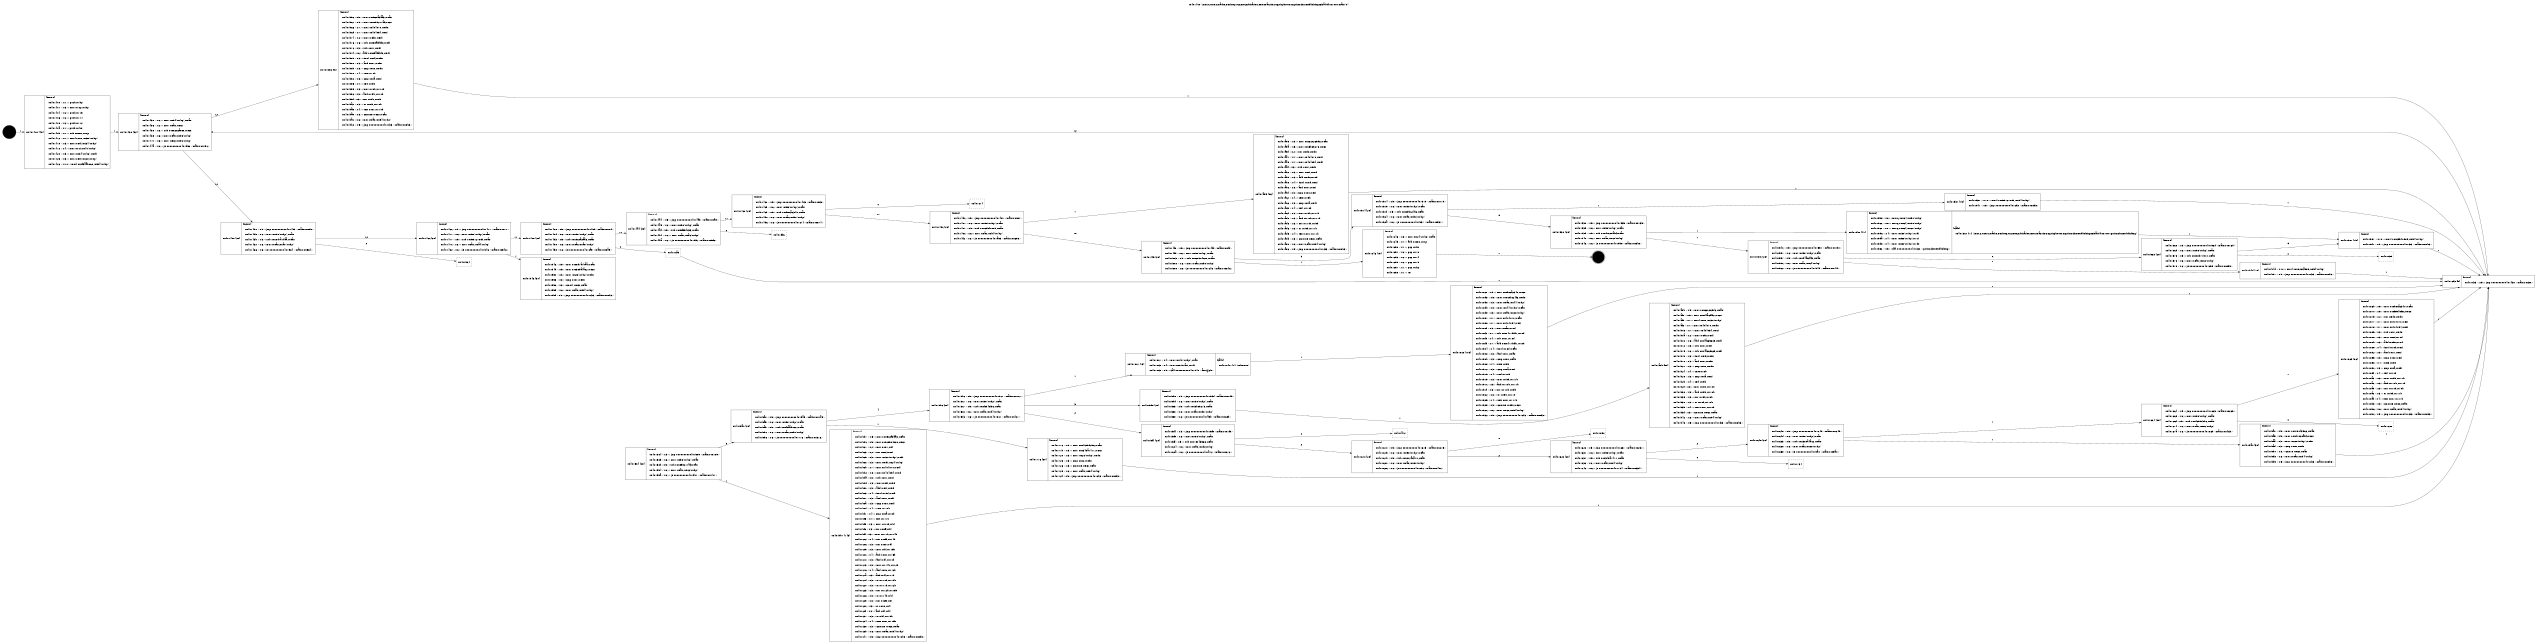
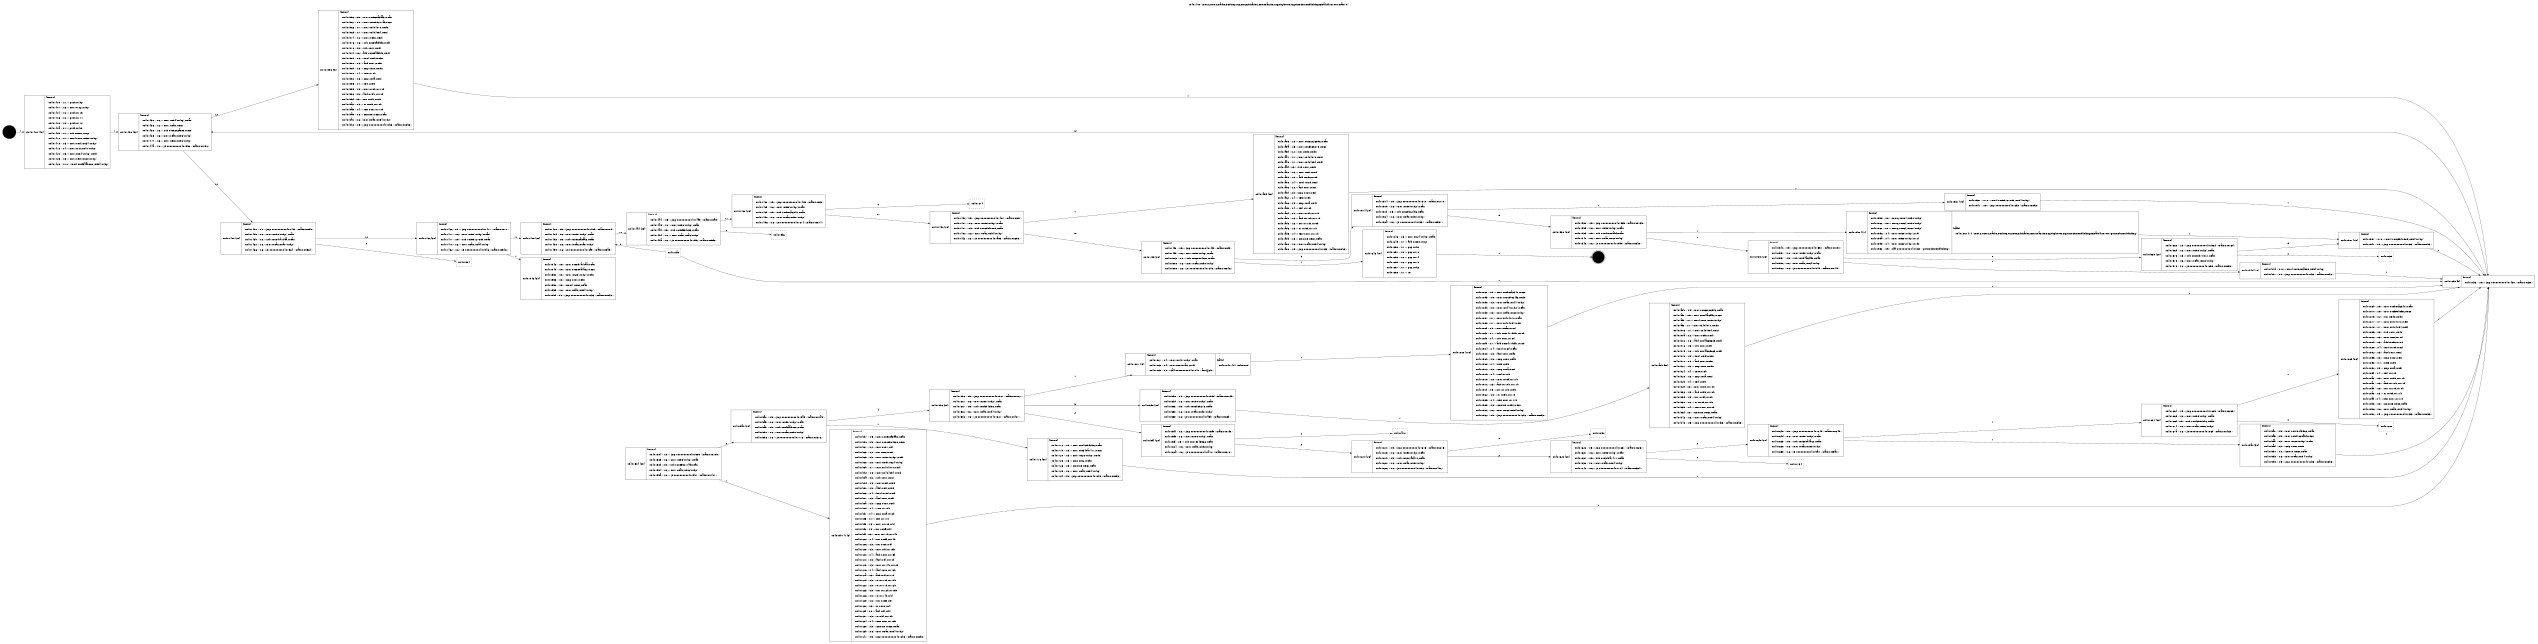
(640, 251) -> (641, 249)
